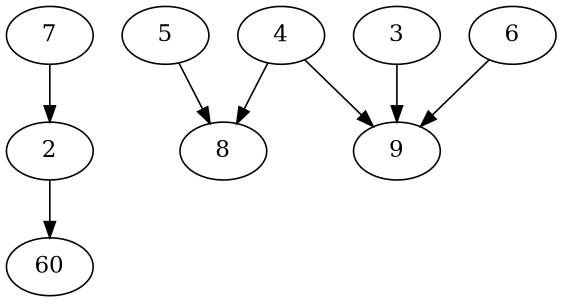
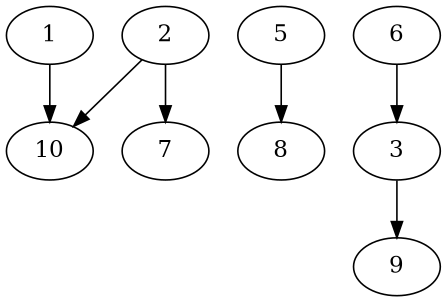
none -> (50, 35)
(281, 35) -> none
(50, 85) -> (166, 85)
(461, 87) -> (397, 85)
(50, 267) -> (50, 151)
